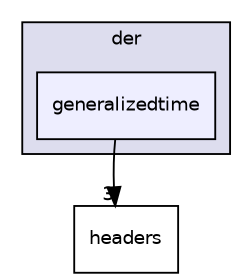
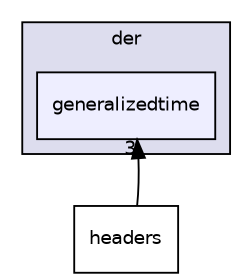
(114, 166) -> (139, 182)
